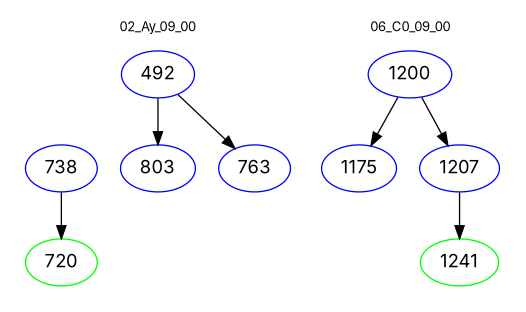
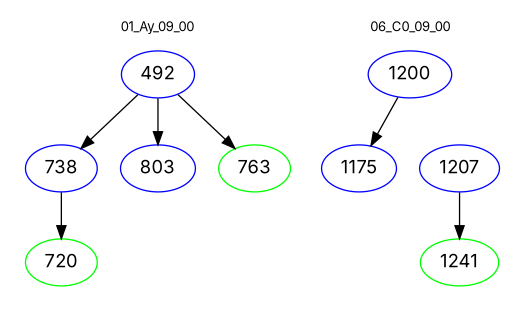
(158, 28) -> (158, 28)
(432, 116) -> none
none -> (114, 117)
(255, 168) -> (255, 168)
